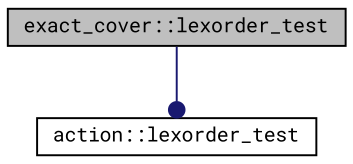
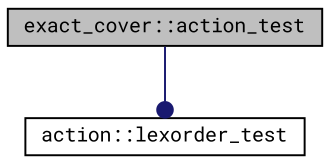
(177, 27) -> (165, 27)
